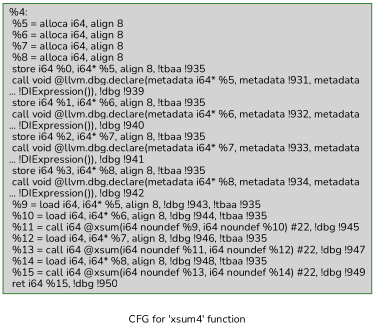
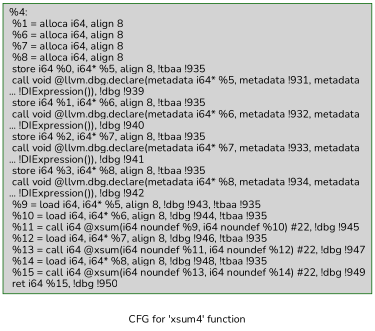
(66, 24) -> (66, 24)
